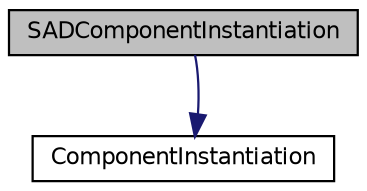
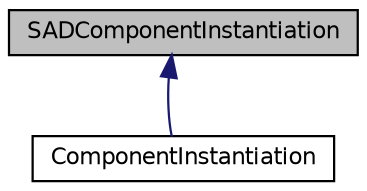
(198, 85) -> (168, 107)
